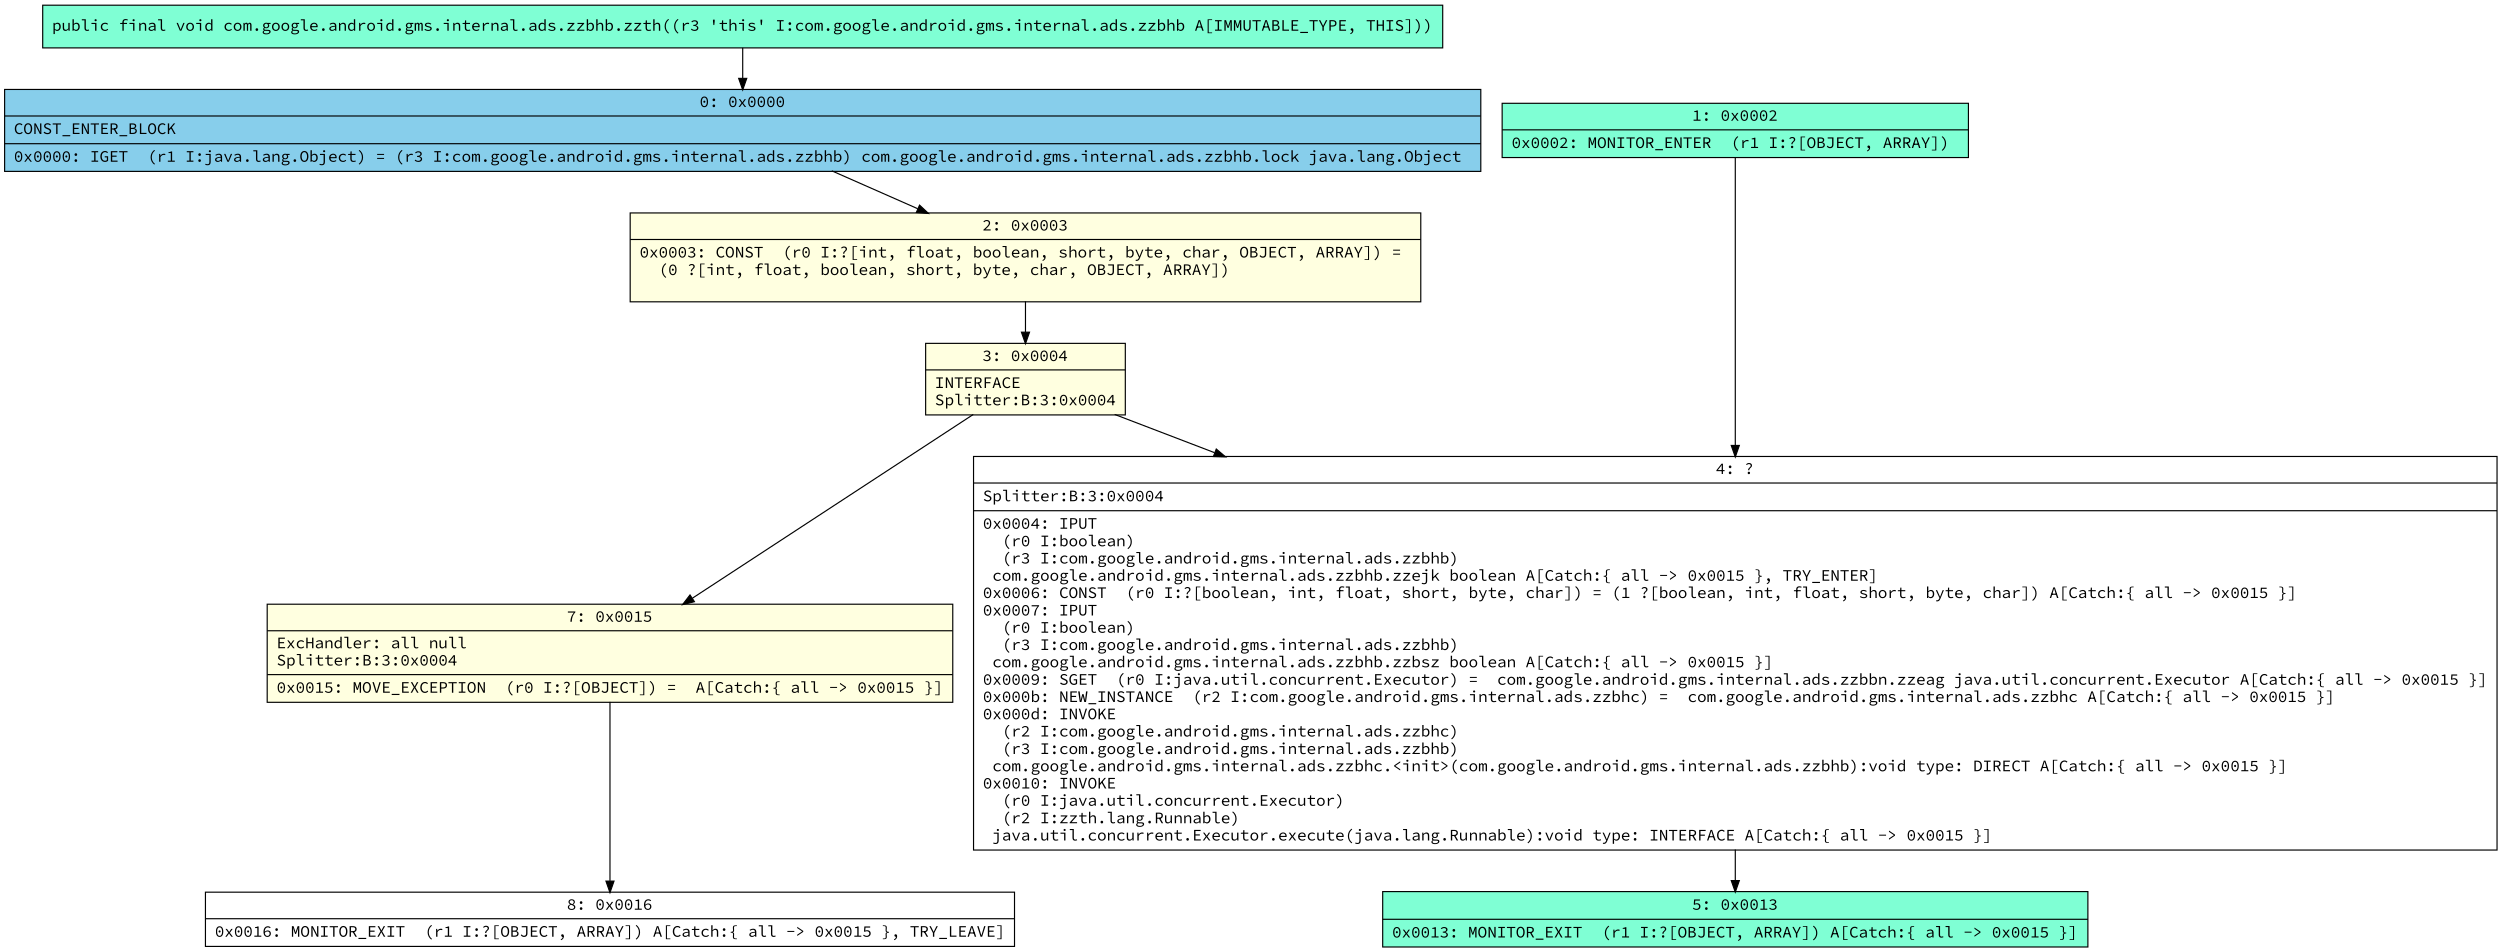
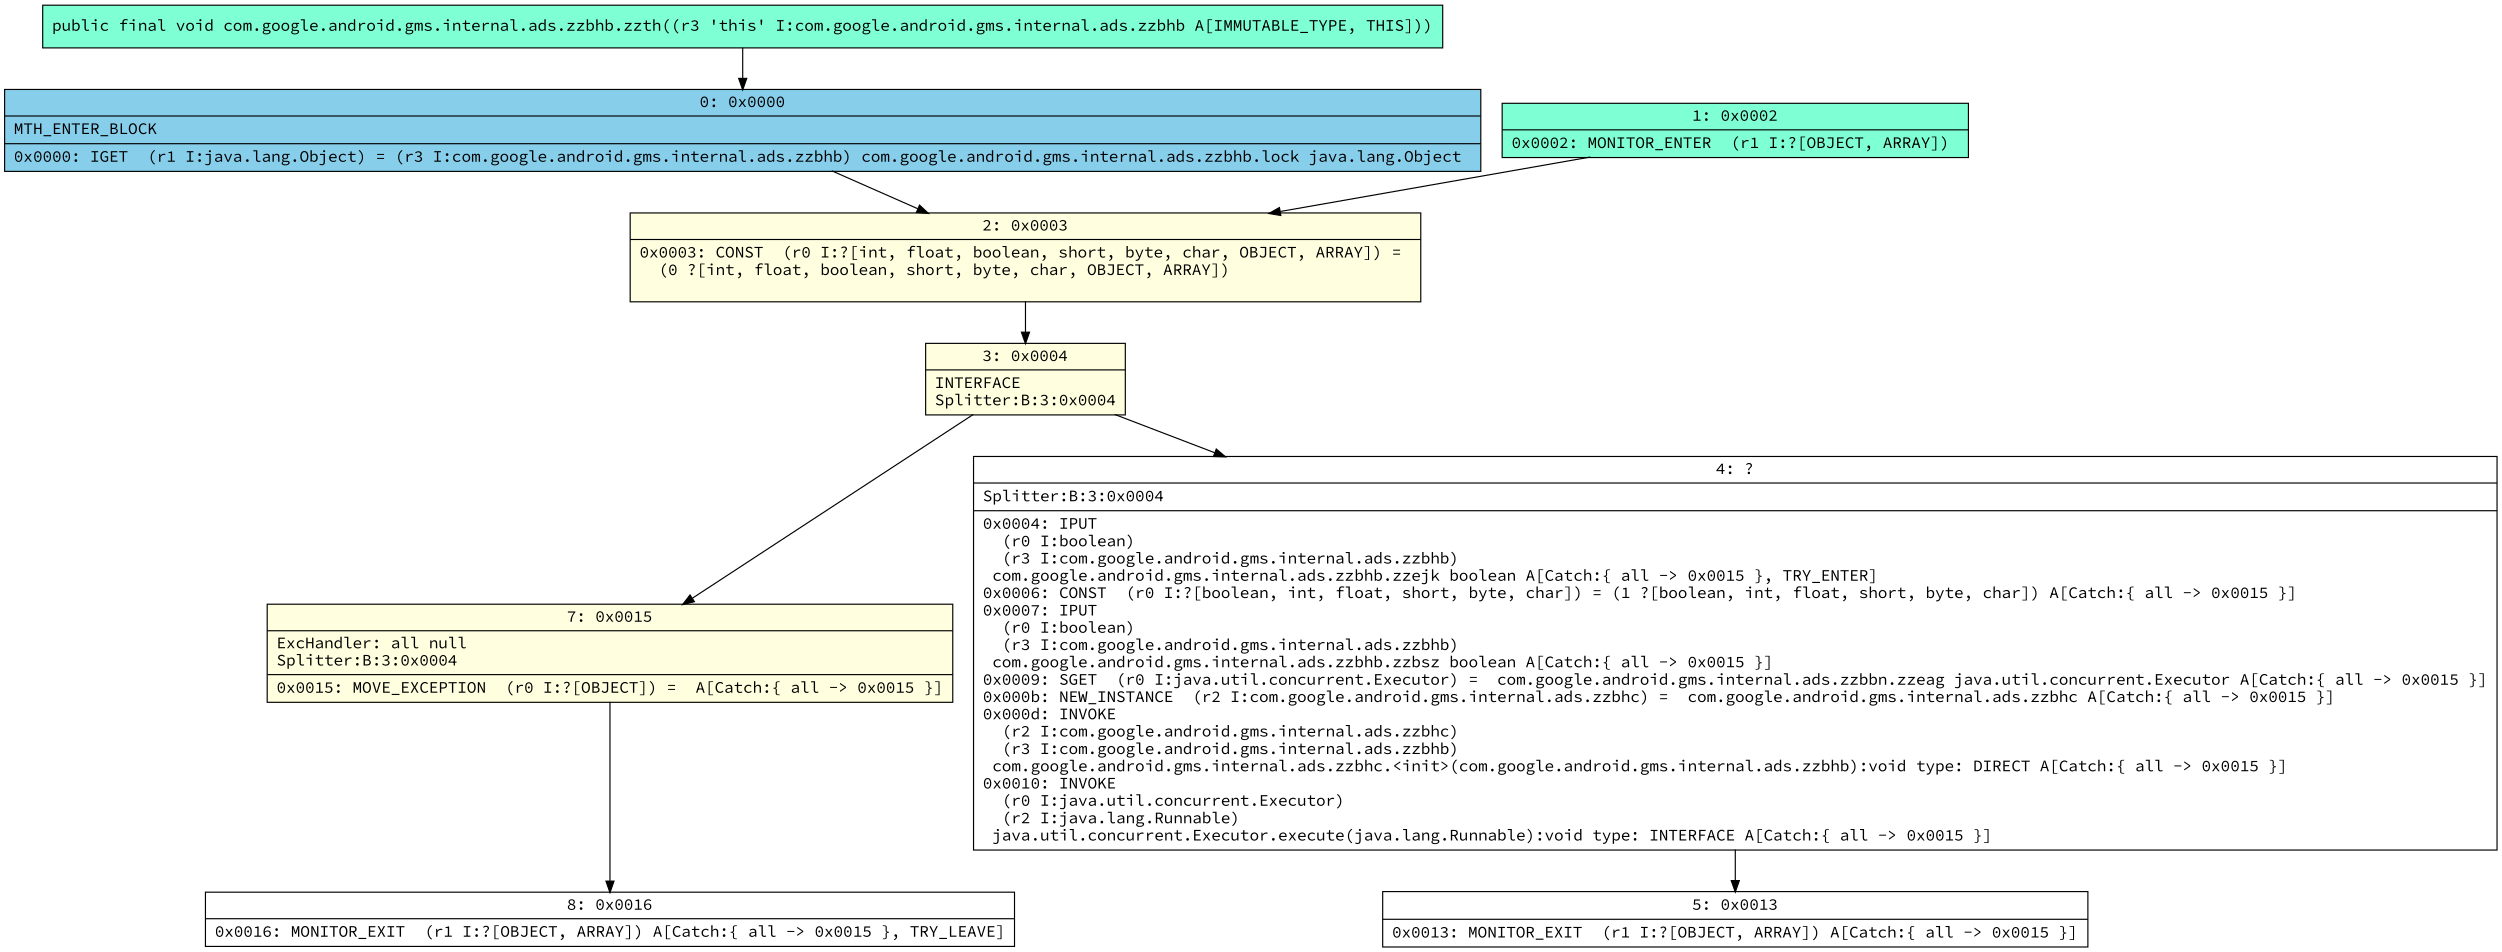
(95, 129) -> (85, 129)
(1735, 301) -> (1435, 184)
(1111, 818) -> (1111, 818)
(1735, 919) -> (1735, 919)
